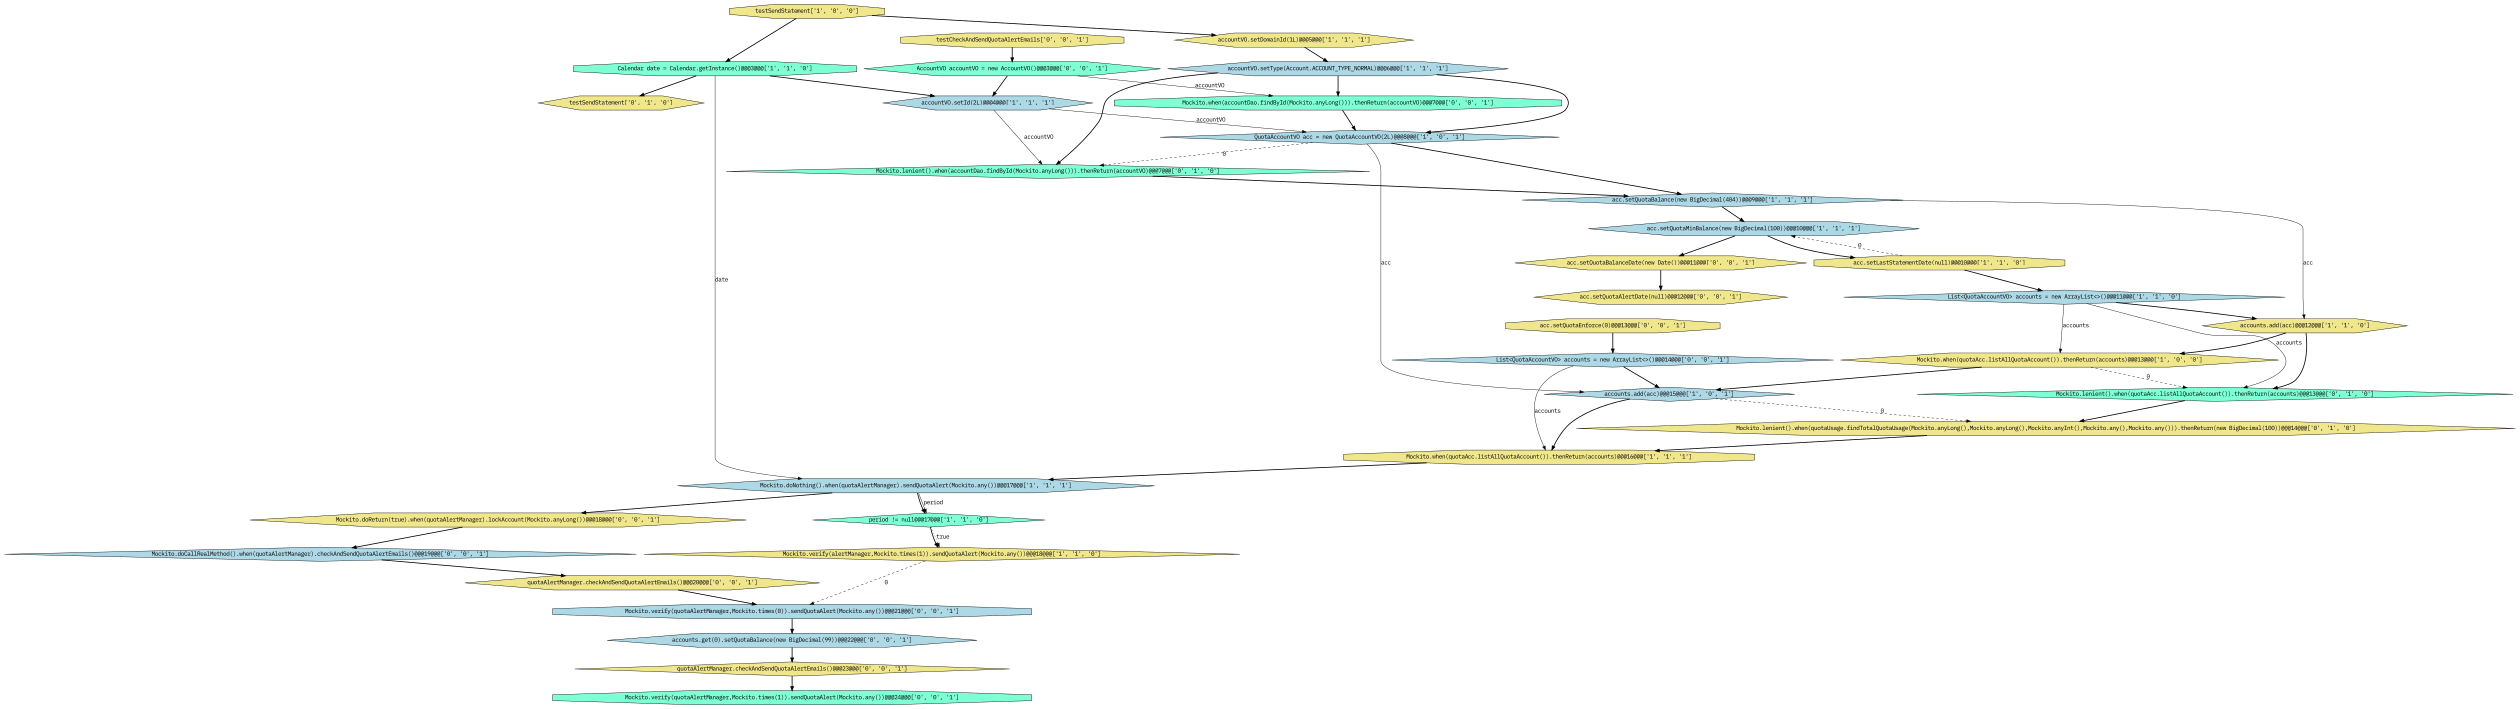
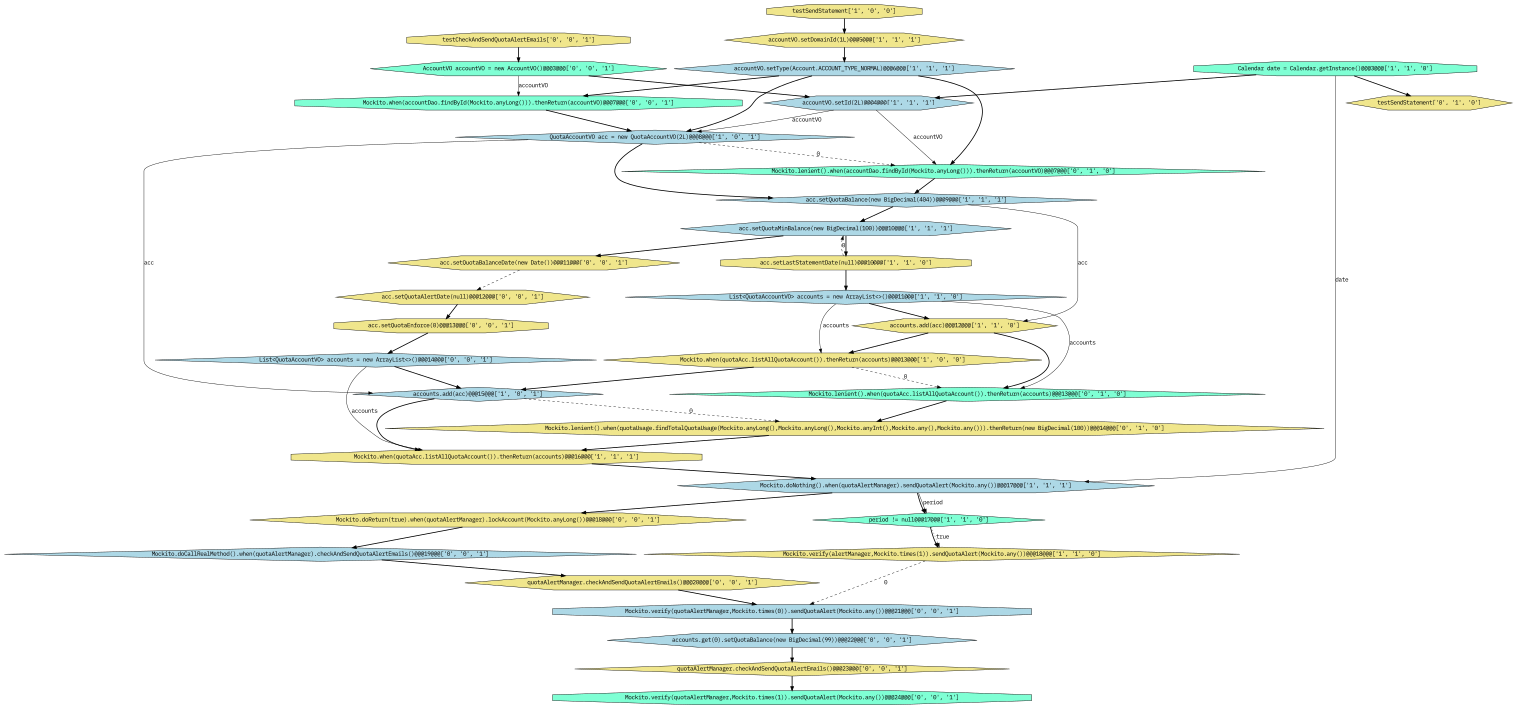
(763, 39) -> none
(1661, 278) -> (500, 279)
none -> (453, 310)
